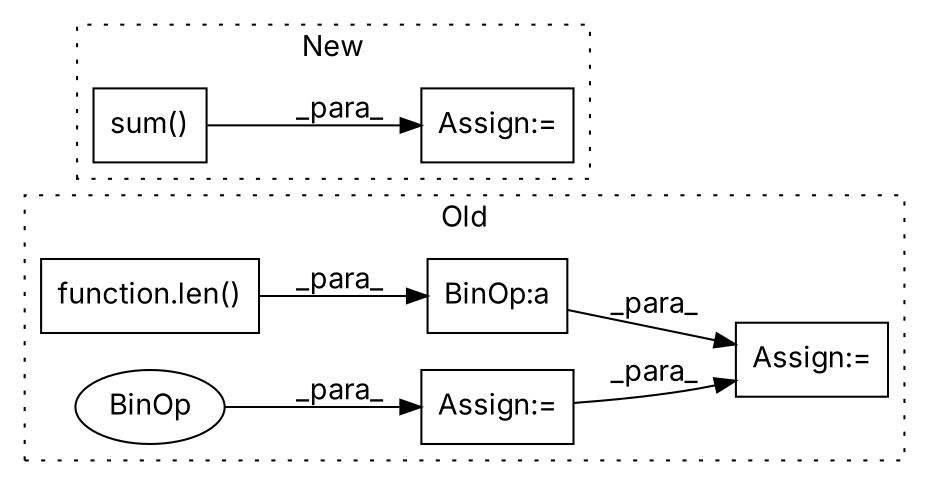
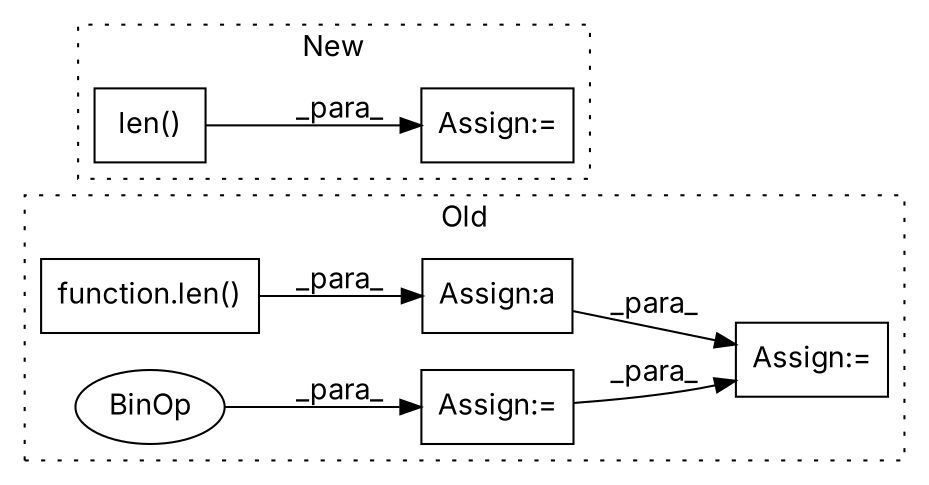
(150, 125) -> (150, 125)
(497, 296) -> (497, 296)
